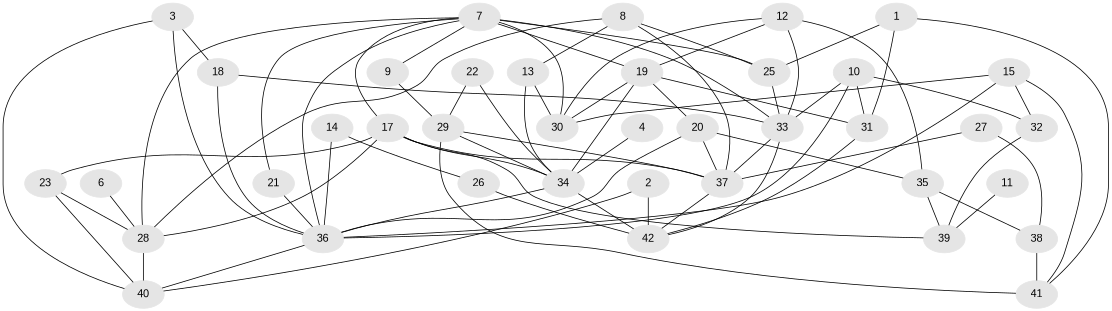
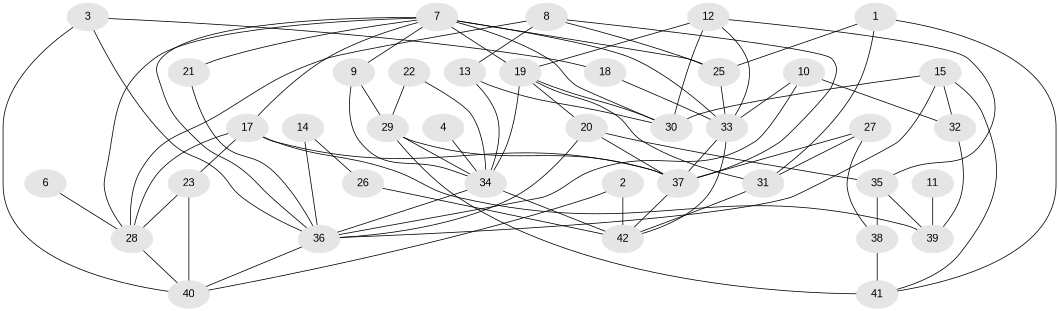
(861, 100) -> (817, 156)
(508, 163) -> (368, 150)
(234, 177) -> none
